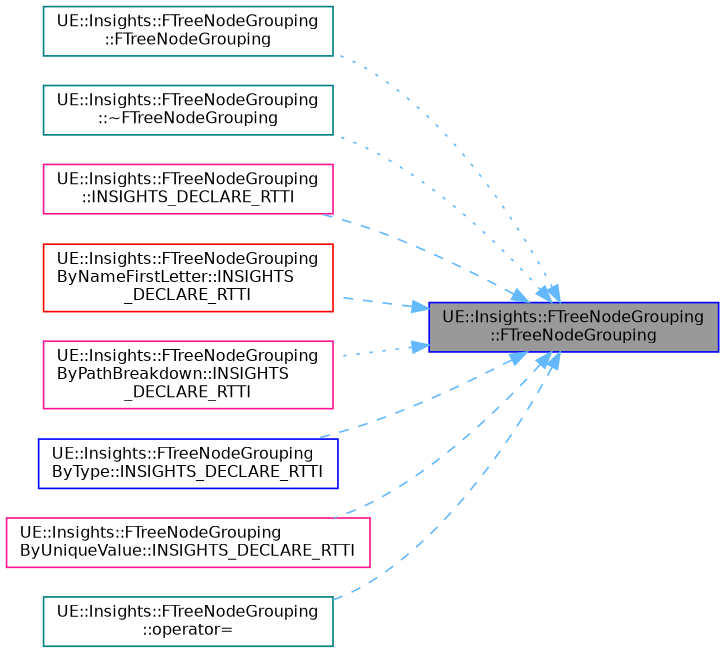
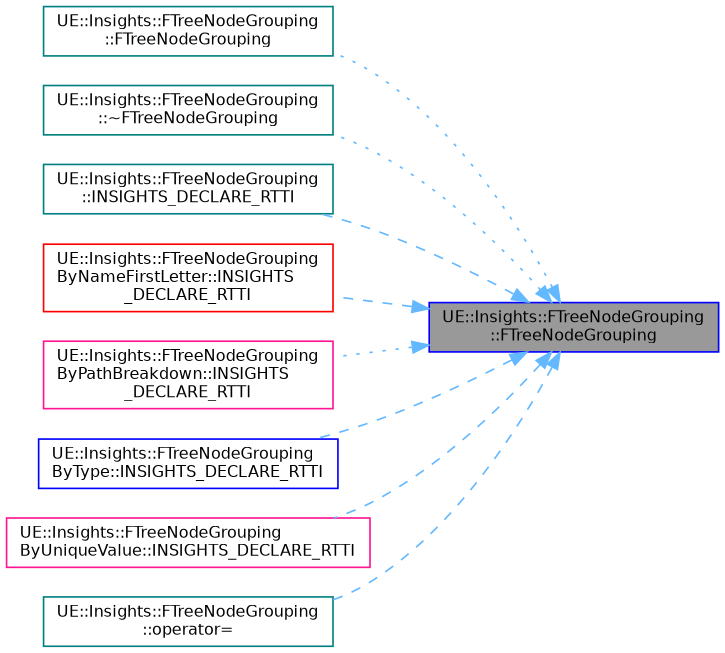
(188, 189) -> (188, 189)
